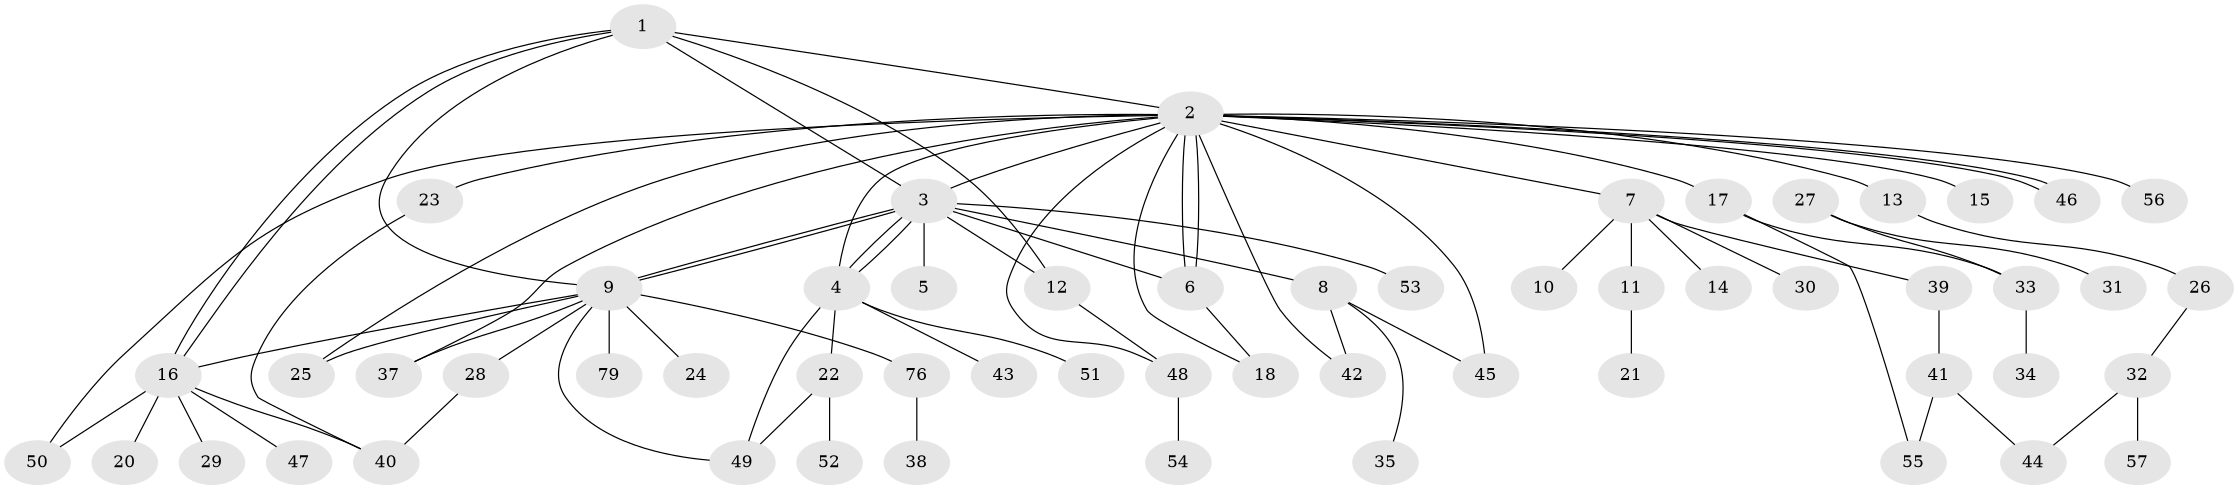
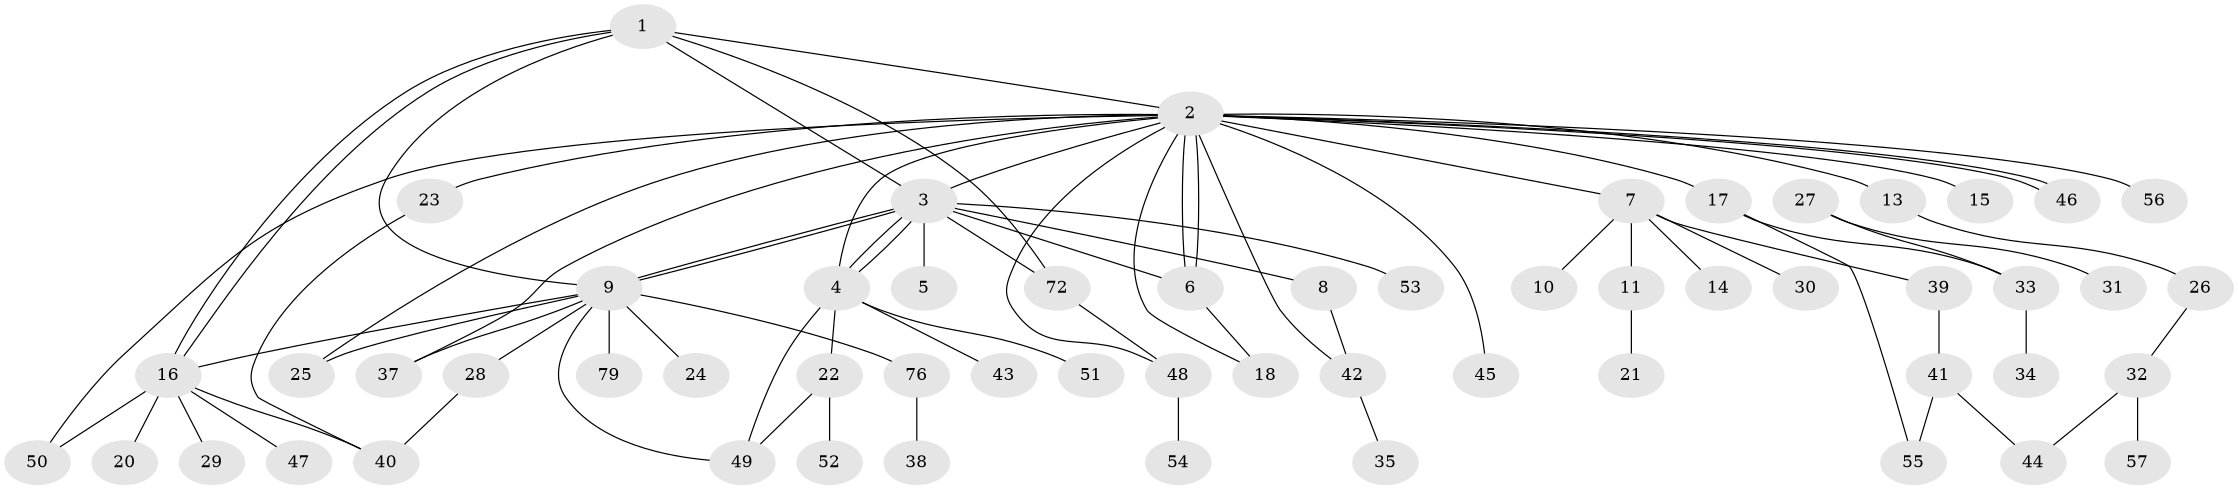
(1057, 288) -> (1057, 288)
(1405, 332) -> none
(1400, 363) -> (1369, 419)
